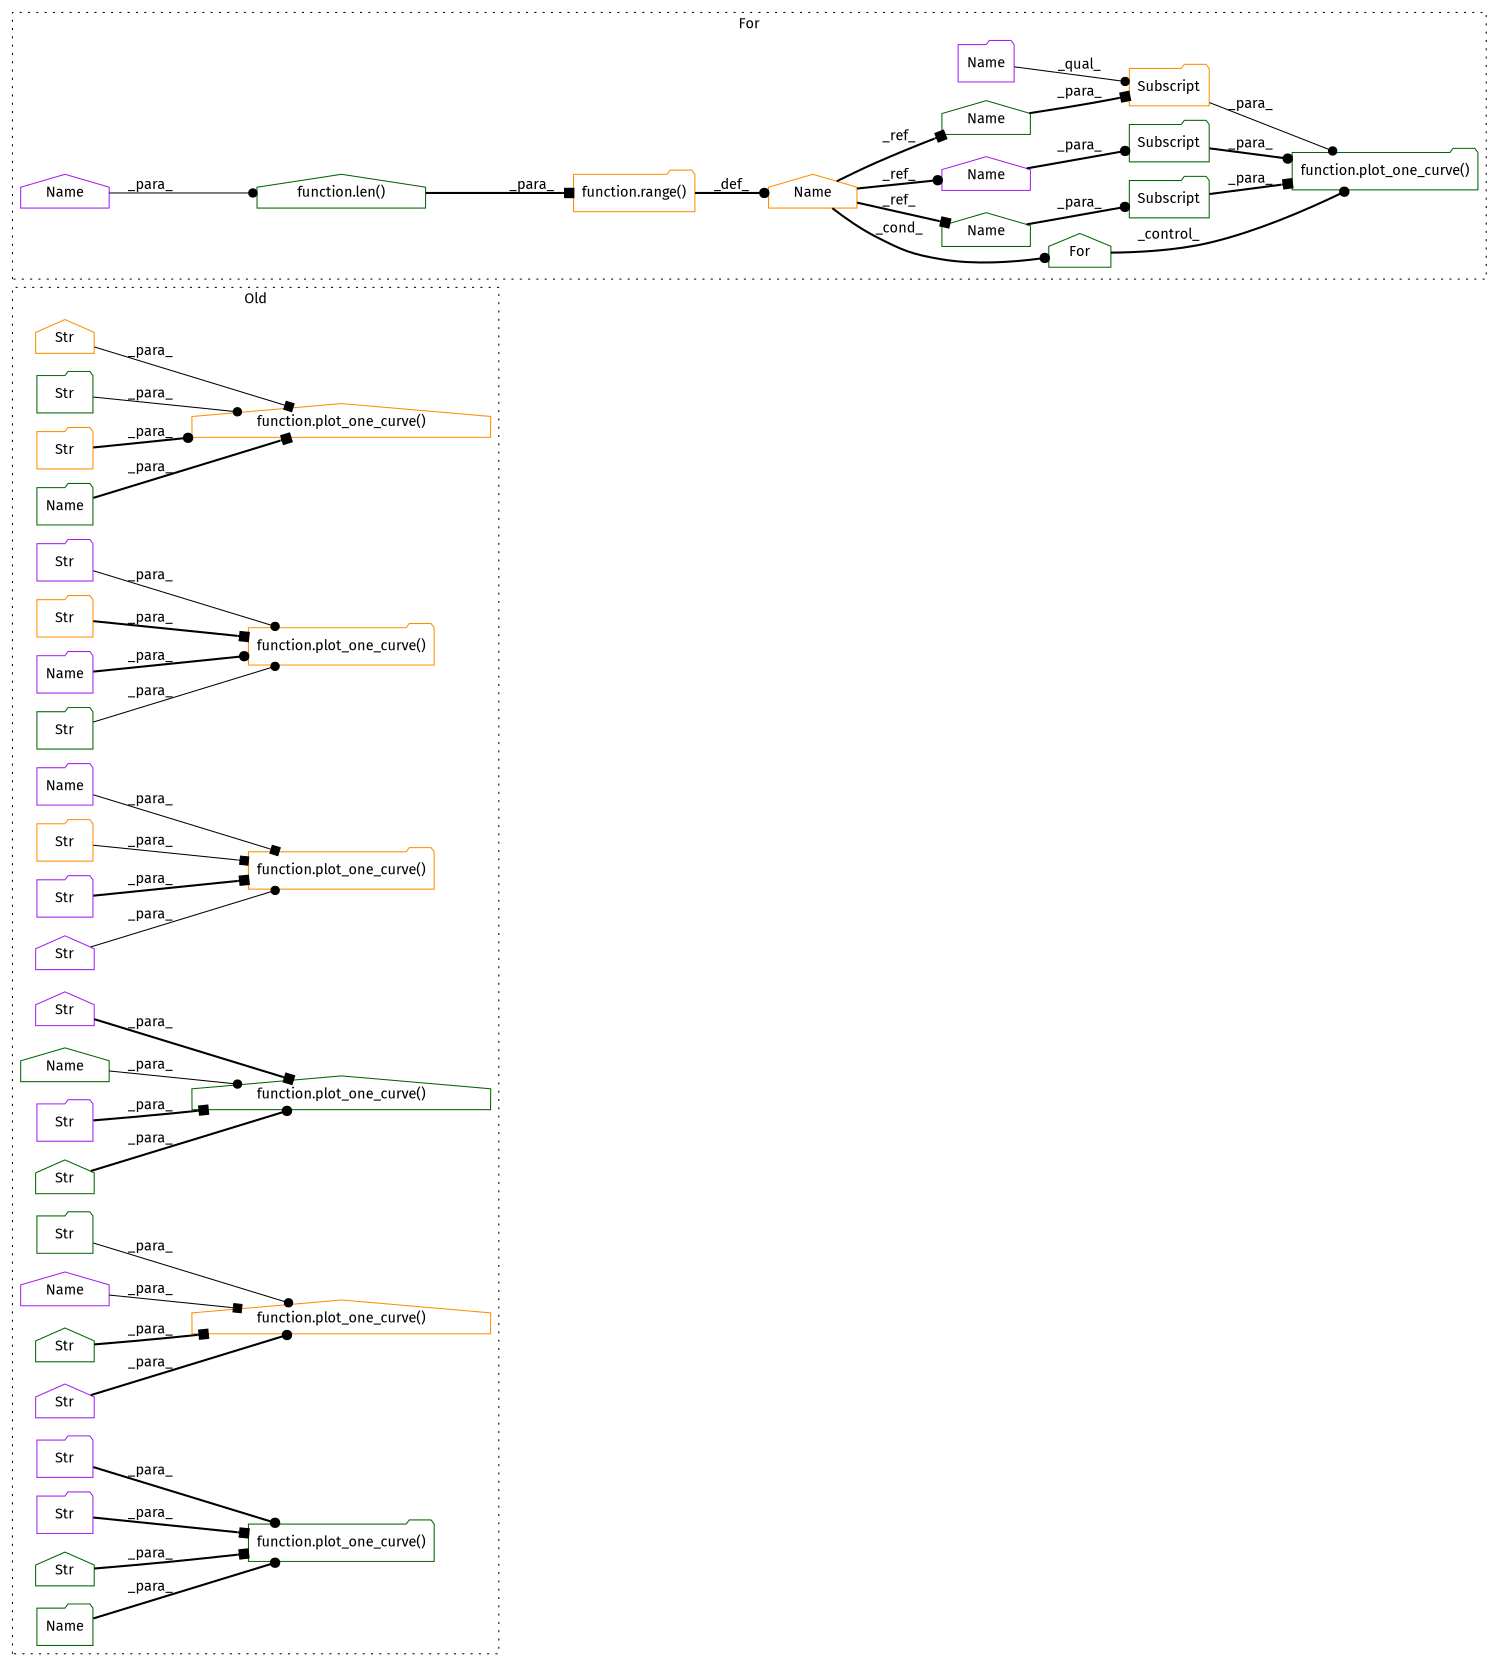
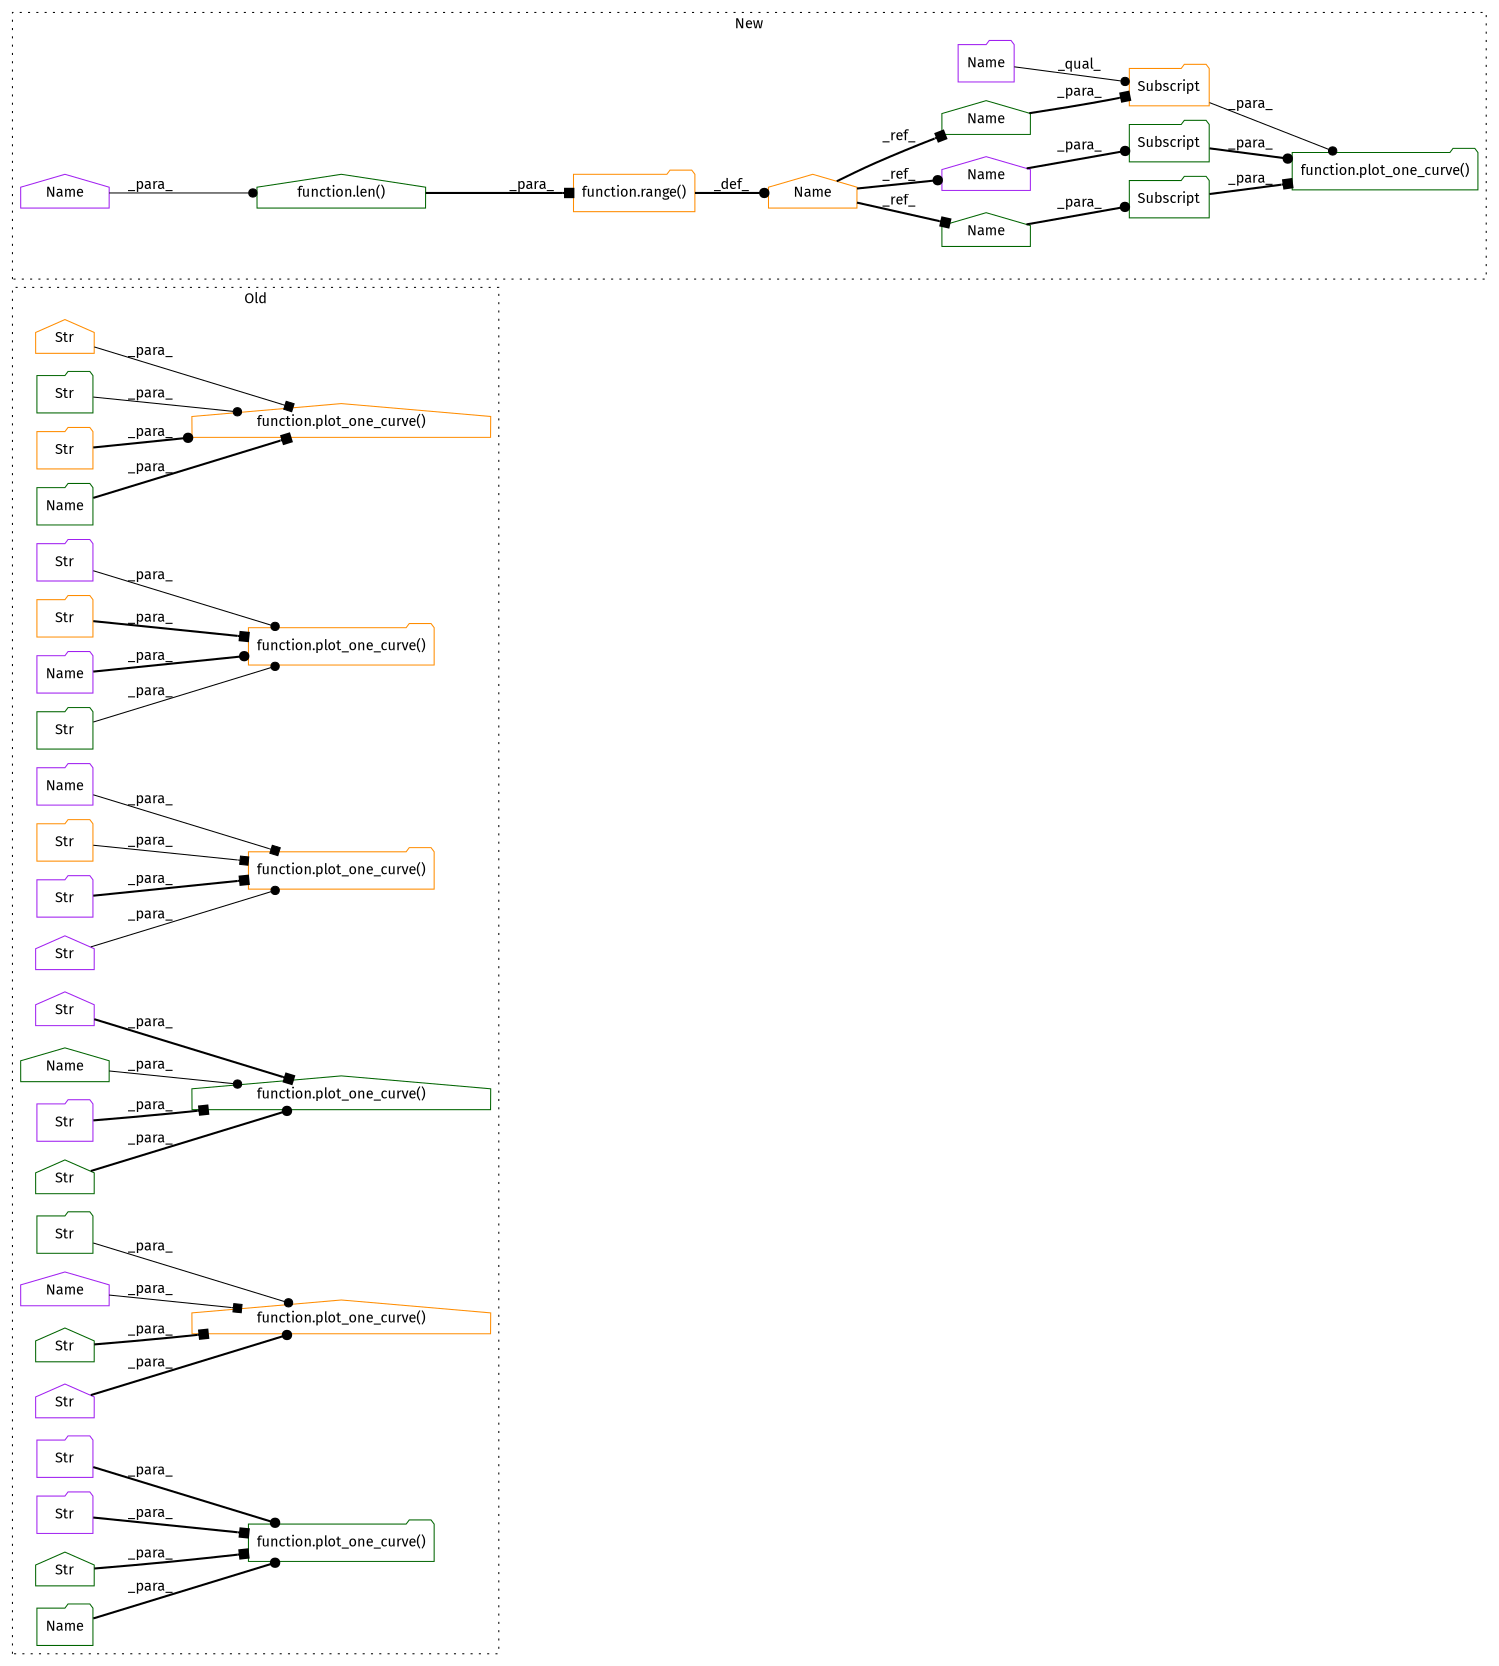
(749, 24) -> (749, 24)
(1080, 252) -> none
